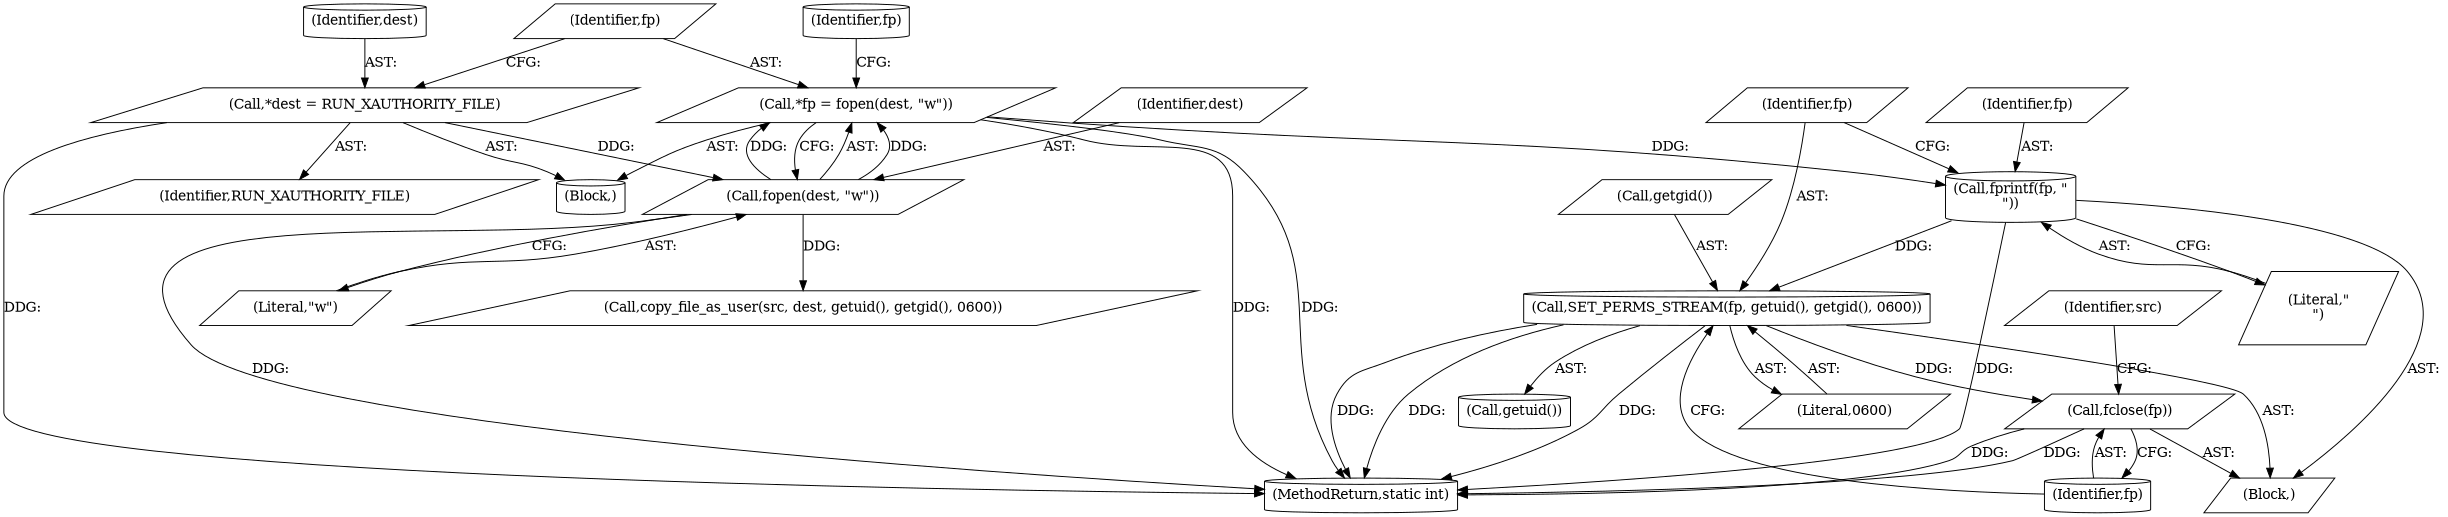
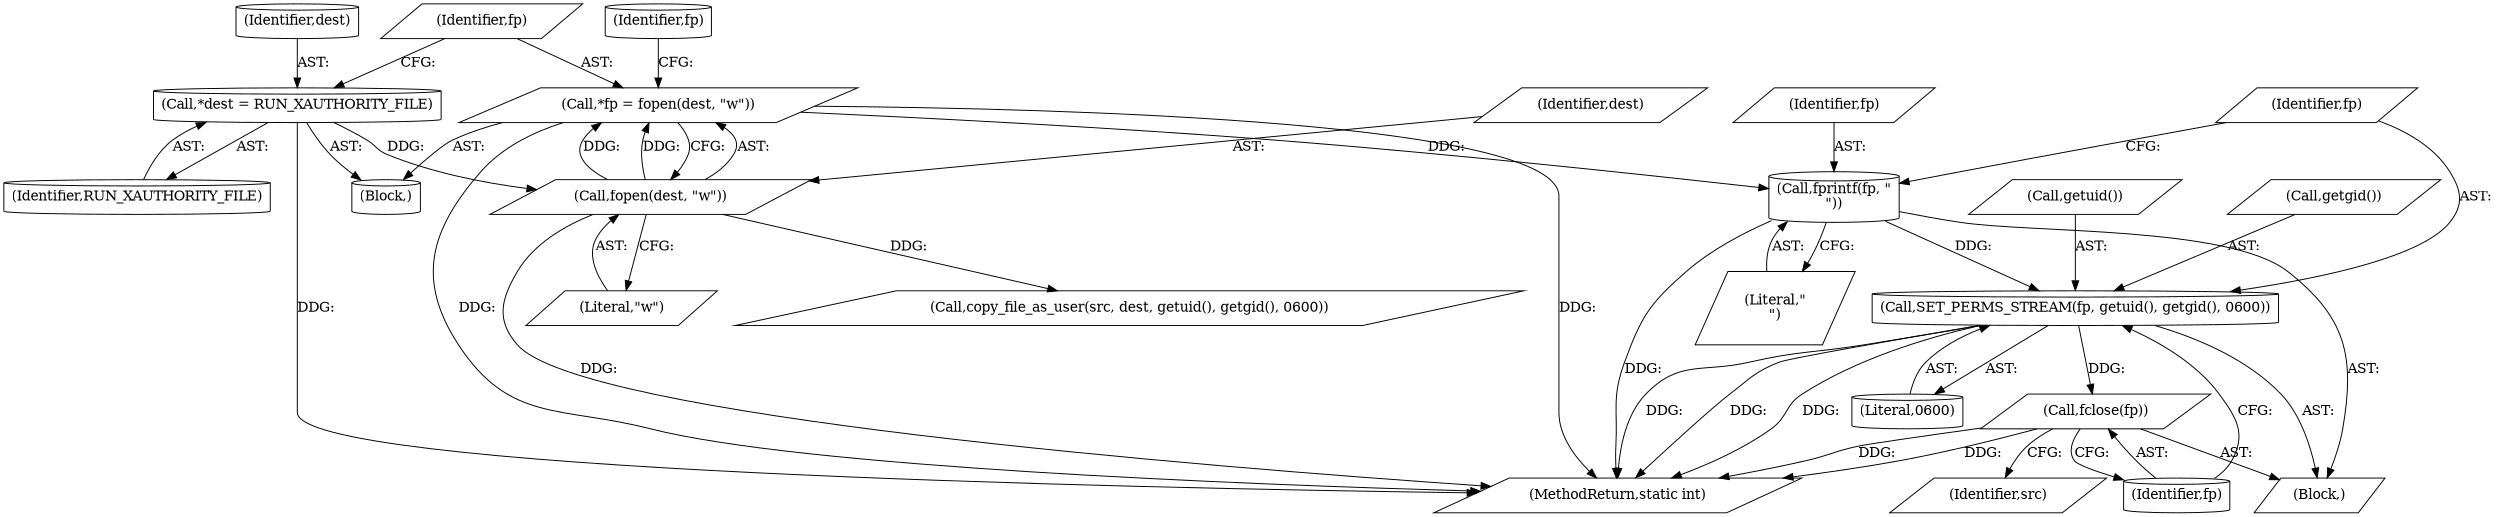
(365, 105) -> (297, 105)
none -> (165, 147)
(285, 197) -> (137, 197)
(1581, 348) -> (2075, 248)
(2116, 355) -> (2028, 445)
(1515, 411) -> (2075, 197)
(1845, 411) -> (1907, 411)
(1361, 495) -> (1618, 495)
